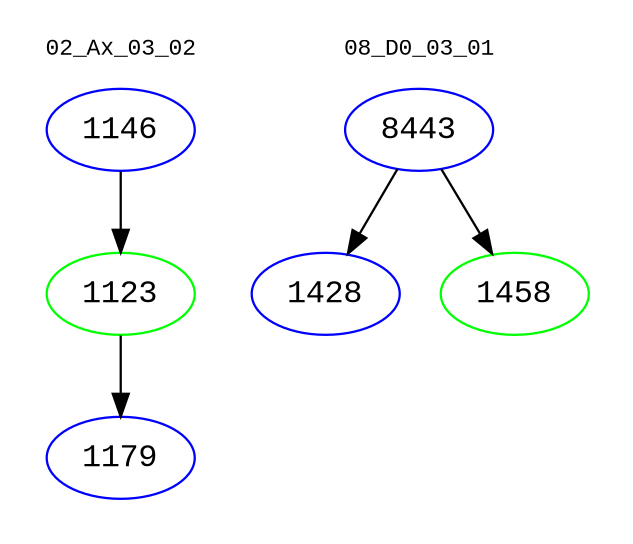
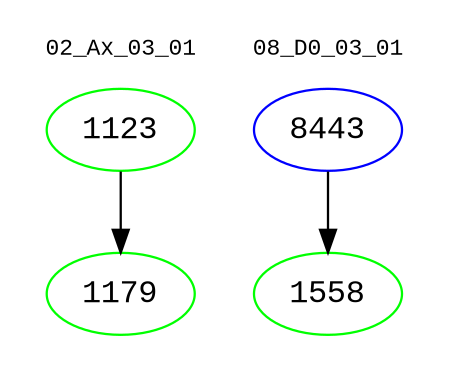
(122, 49) -> (122, 49)
(121, 130) -> none
(326, 294) -> none
(515, 294) -> (328, 294)
(121, 458) -> (121, 294)
